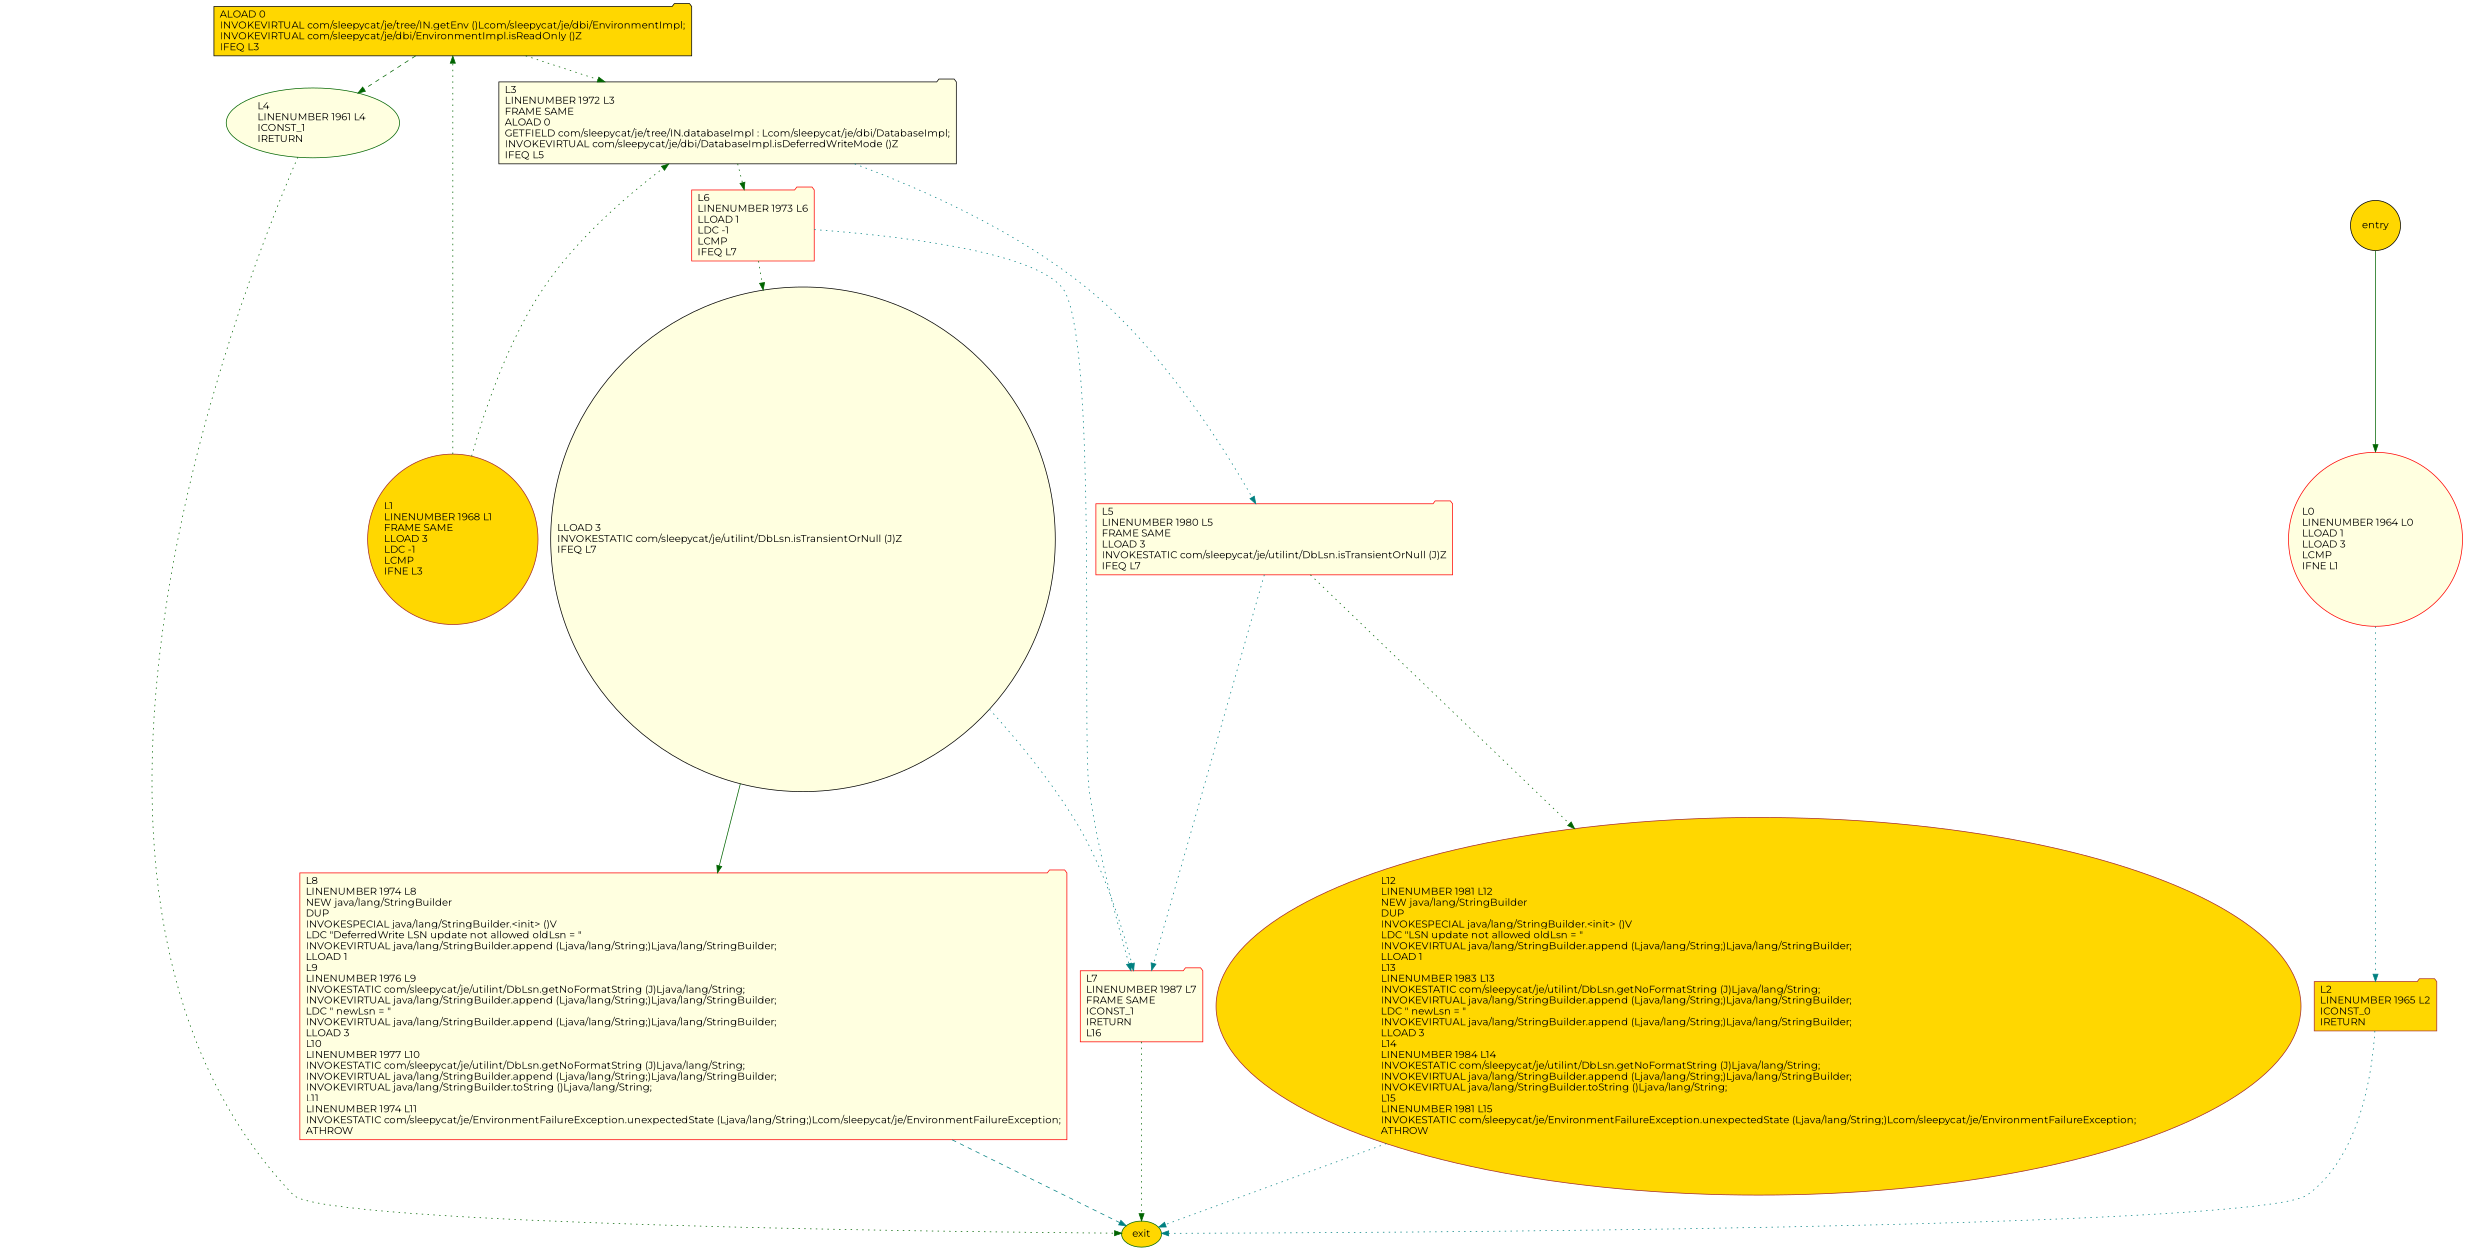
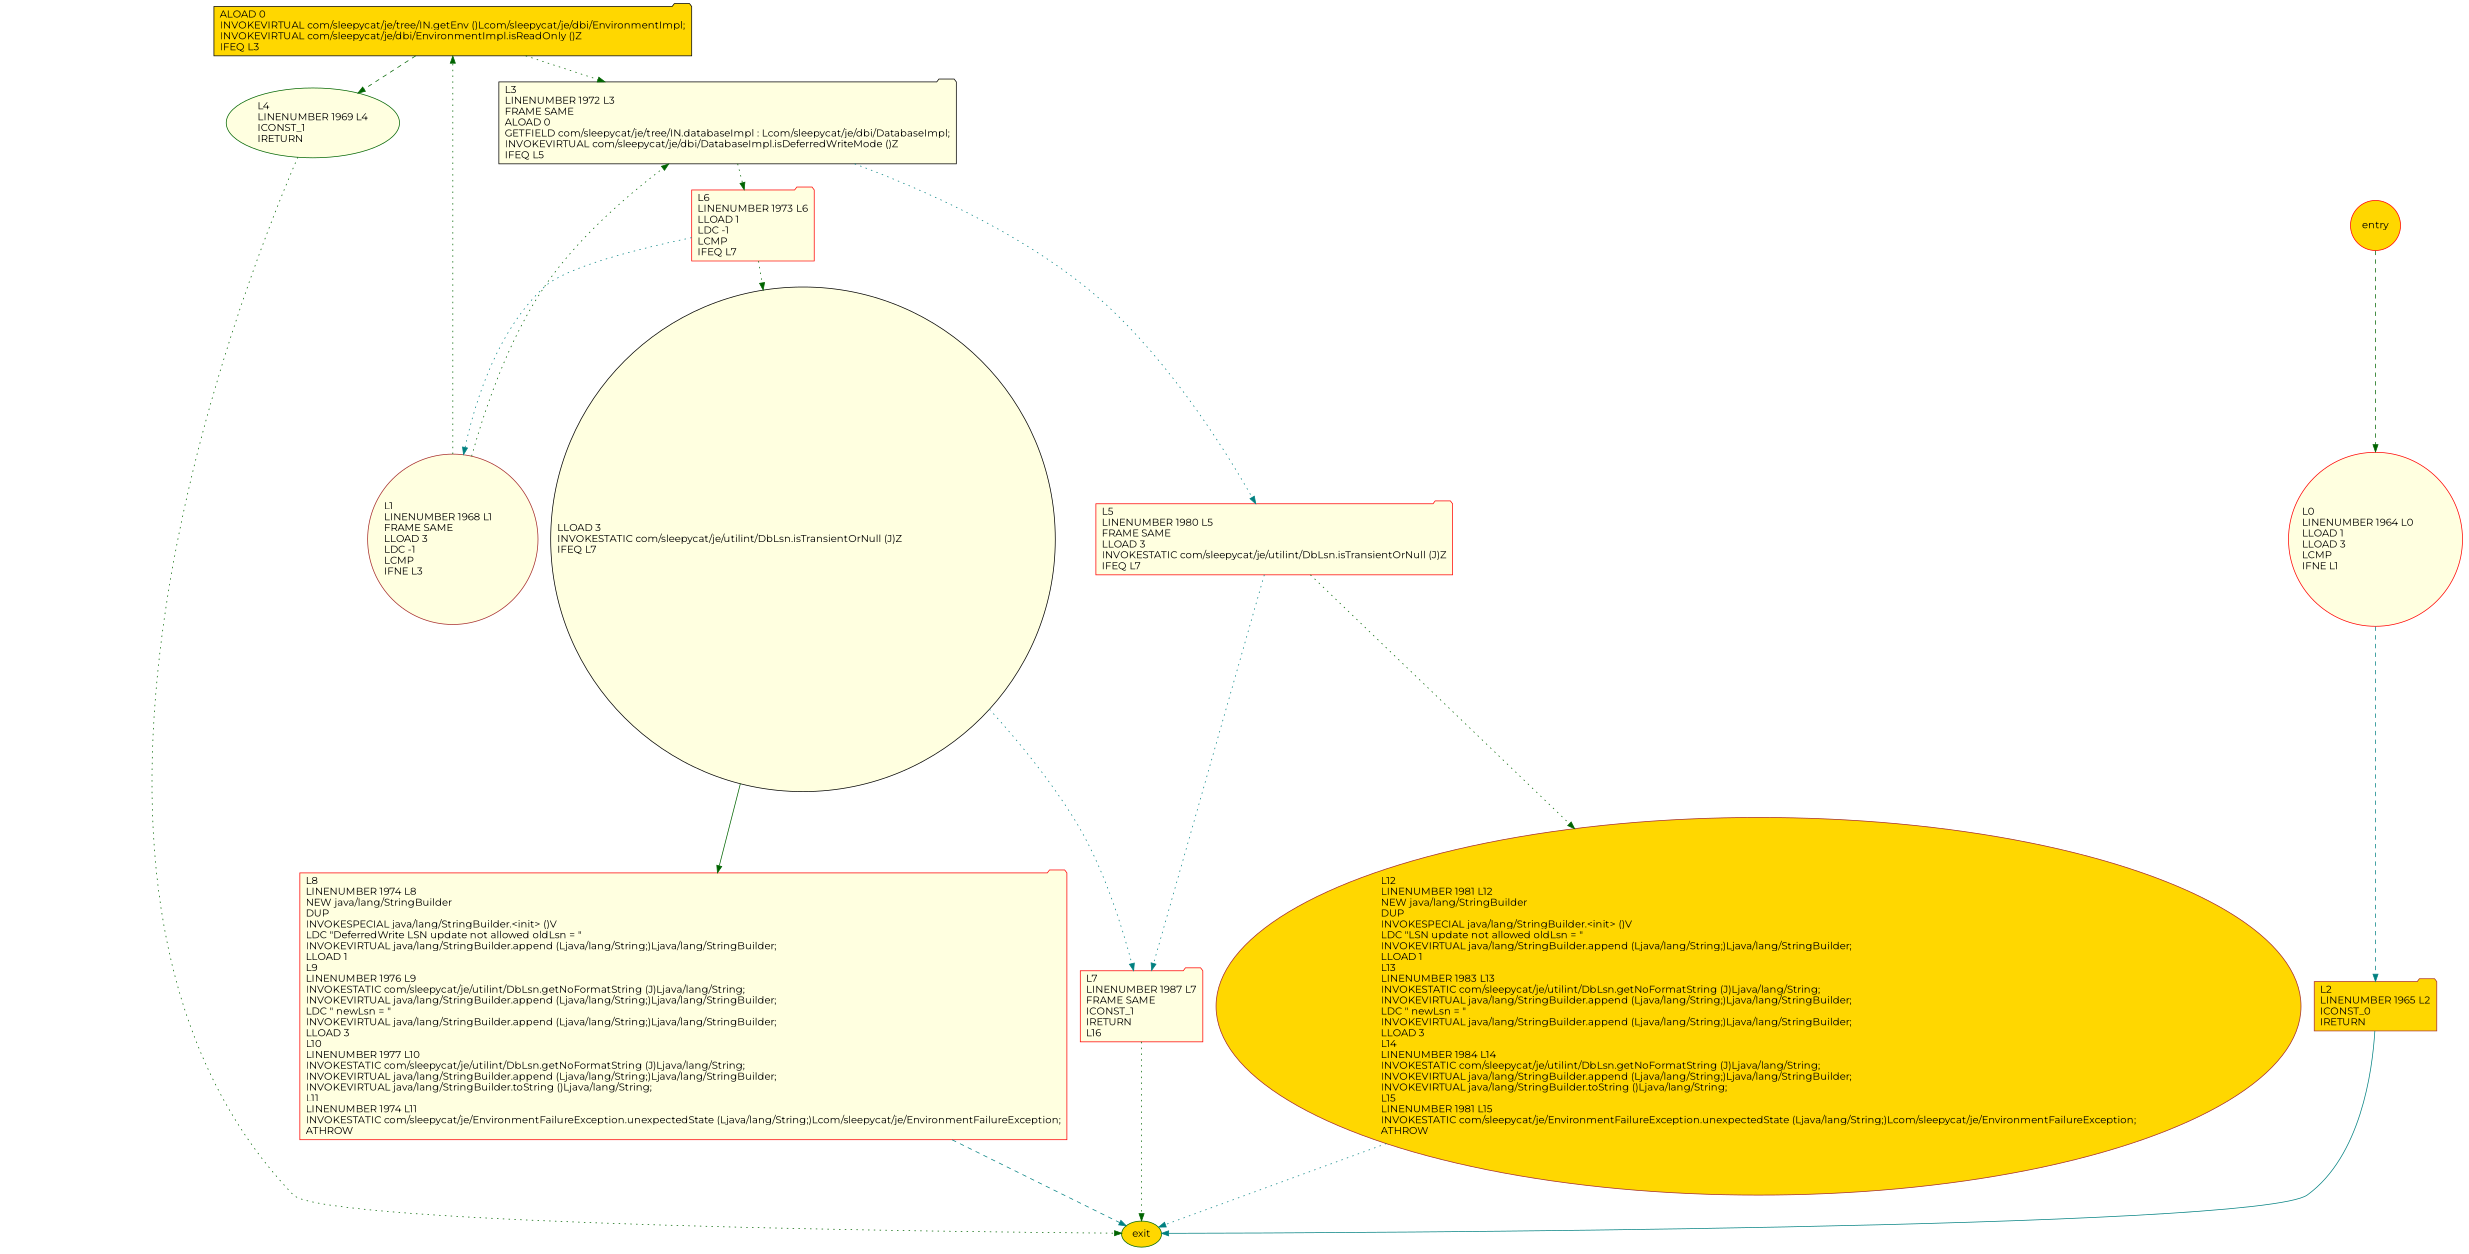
(313, 123) -> (313, 123)
(2376, 225) -> (2376, 225)
(2376, 348) -> (2376, 348)
(1086, 498) -> (525, 309)
(453, 539) -> (453, 539)
(2376, 800) -> (2376, 800)
(1830, 1226) -> (1830, 1226)
